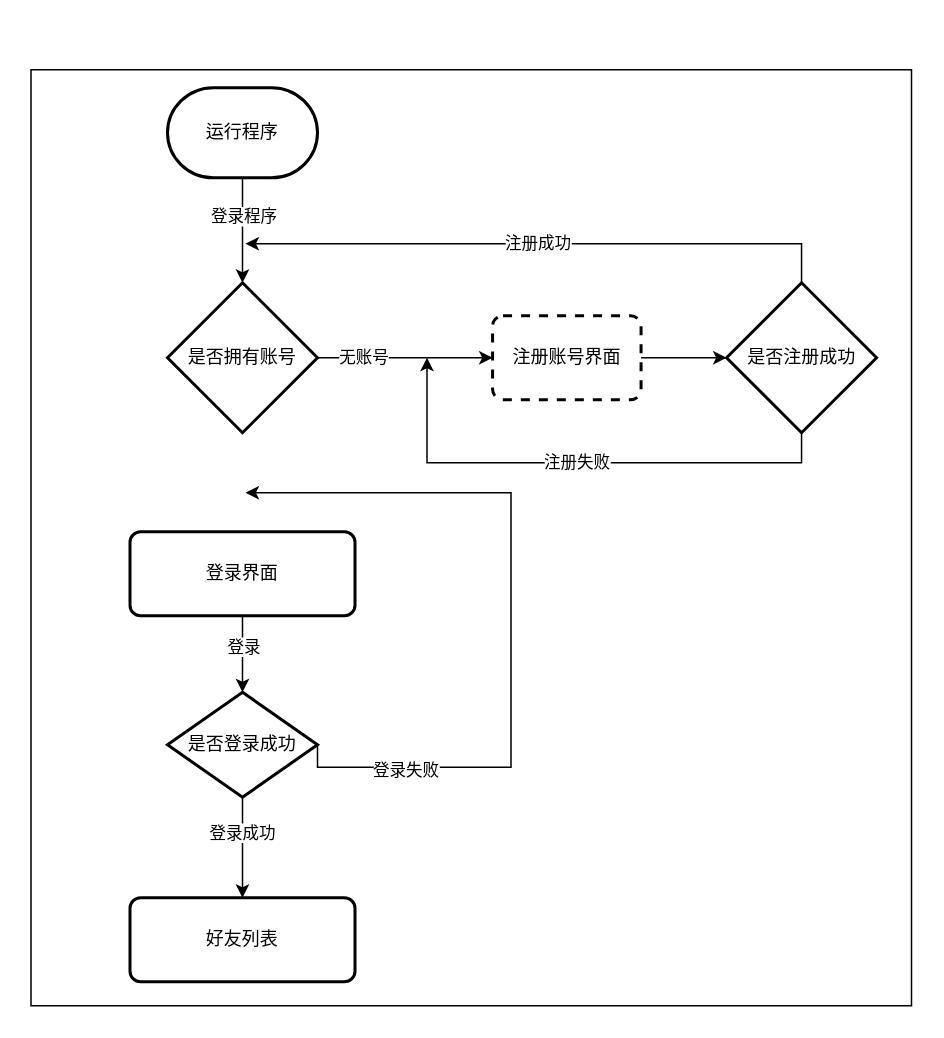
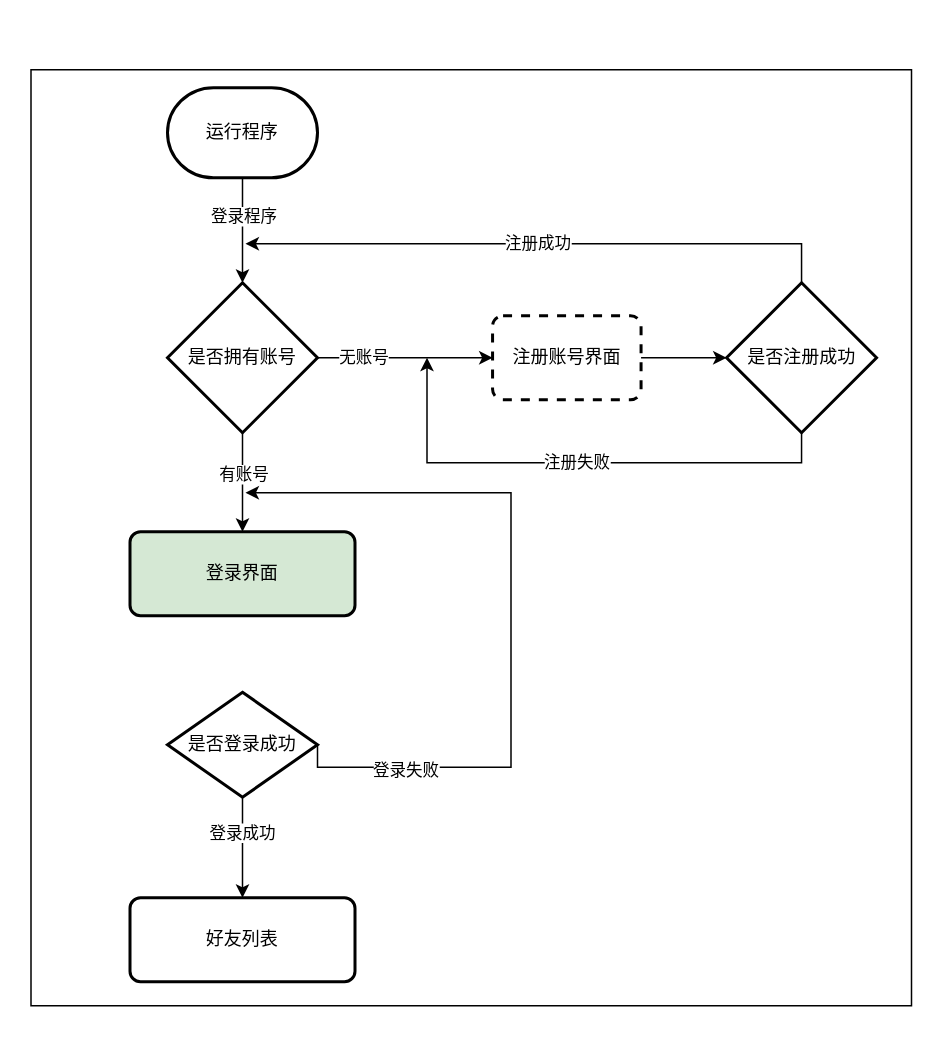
none -> (242, 477)
(242, 574) -> (242, 574)
(242, 647) -> none
